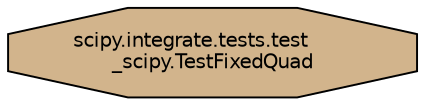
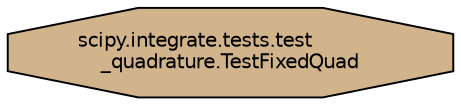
(213, 53) -> (231, 53)
